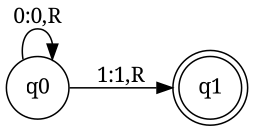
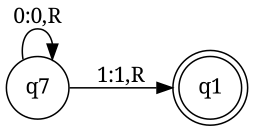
(38, 88) -> (38, 88)
